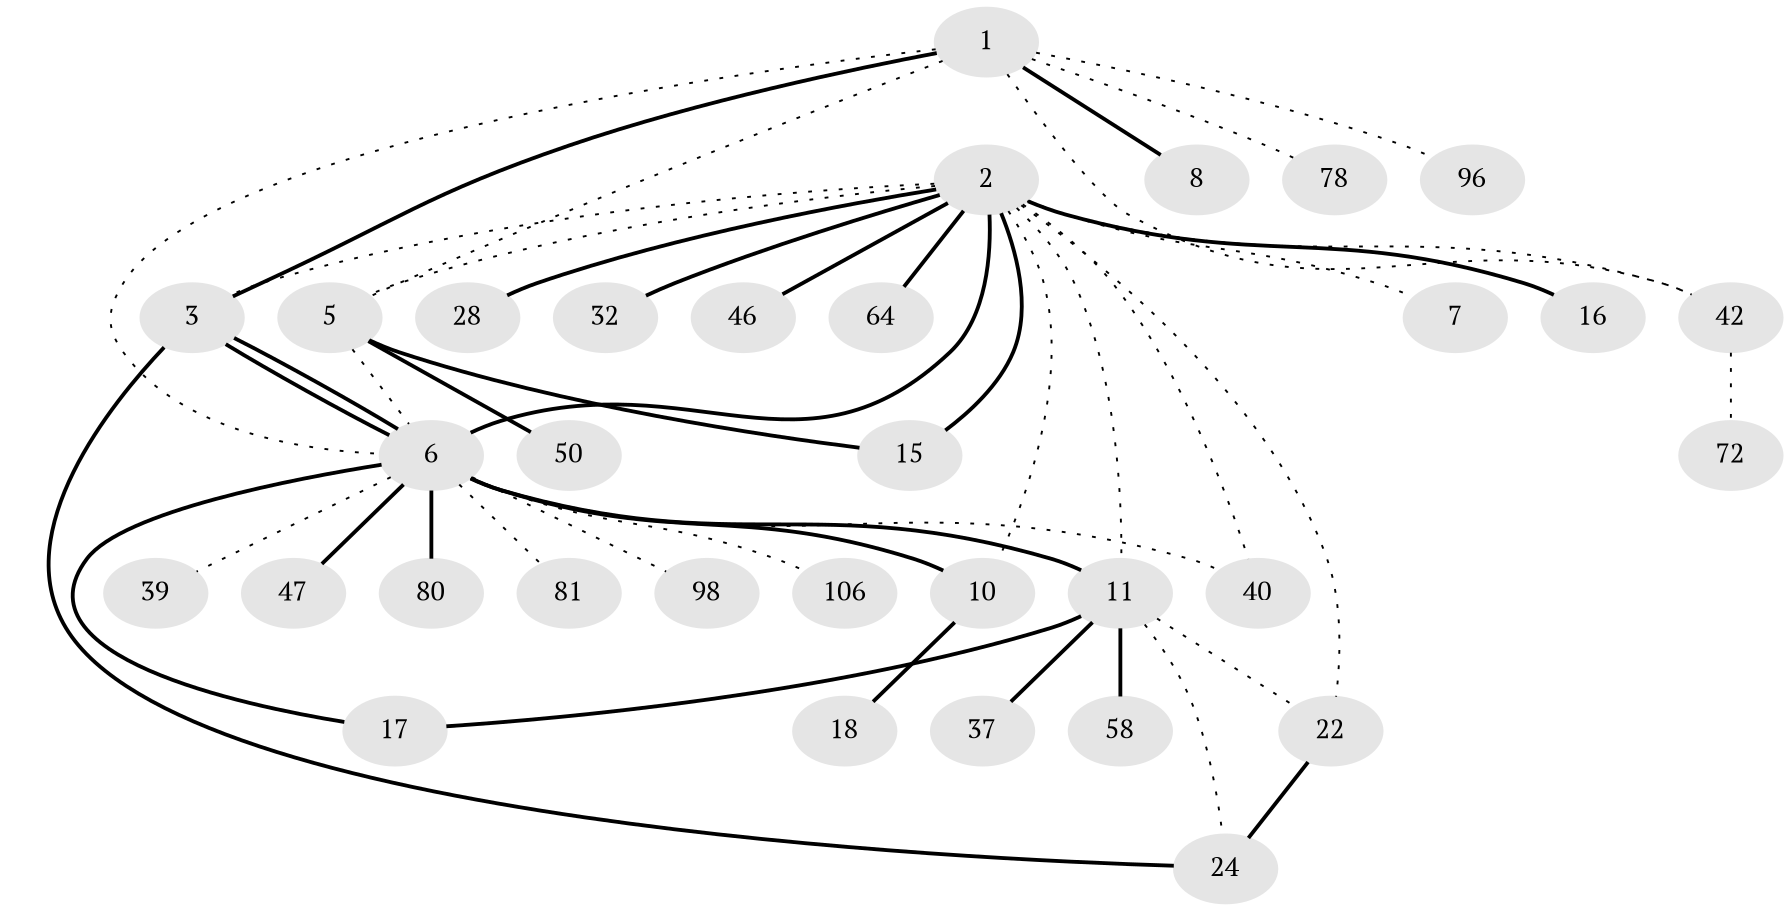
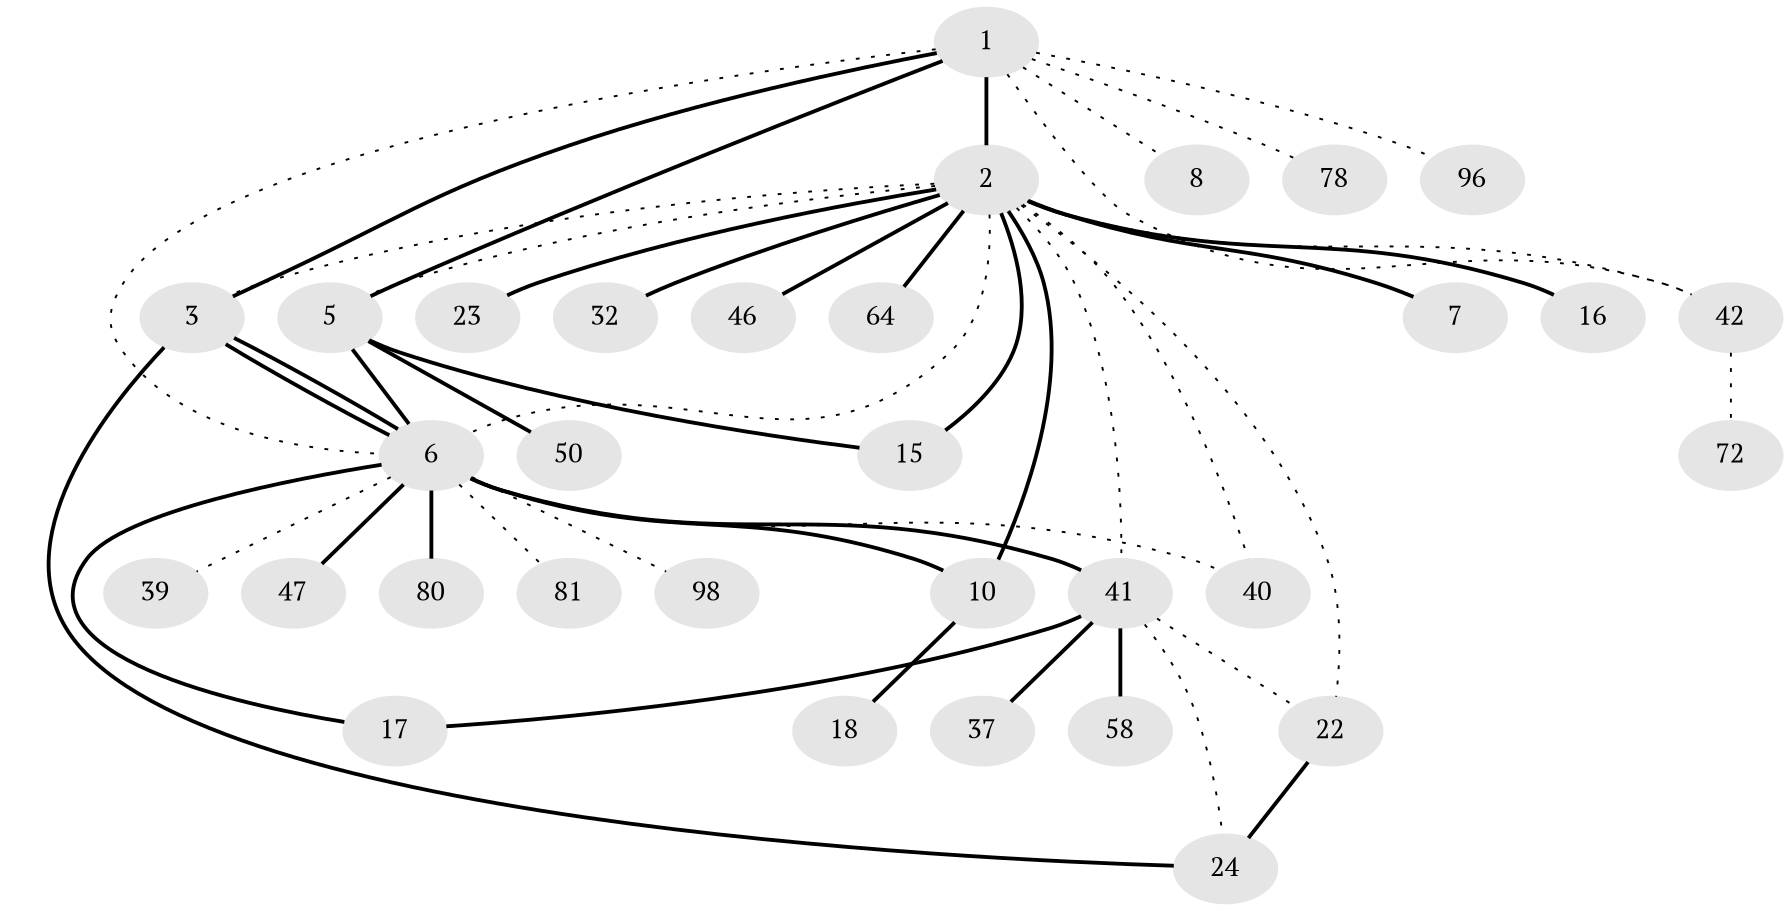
none -> (986, 111)
(1092, 111) -> (1092, 111)
(655, 175) -> (655, 175)
(1221, 249) -> (1221, 249)
(468, 318) -> (468, 318)
(1049, 385) -> (1049, 385)
(381, 387) -> (381, 387)
(791, 419) -> (791, 419)
(845, 593) -> none
(1120, 593) -> (1120, 593)
